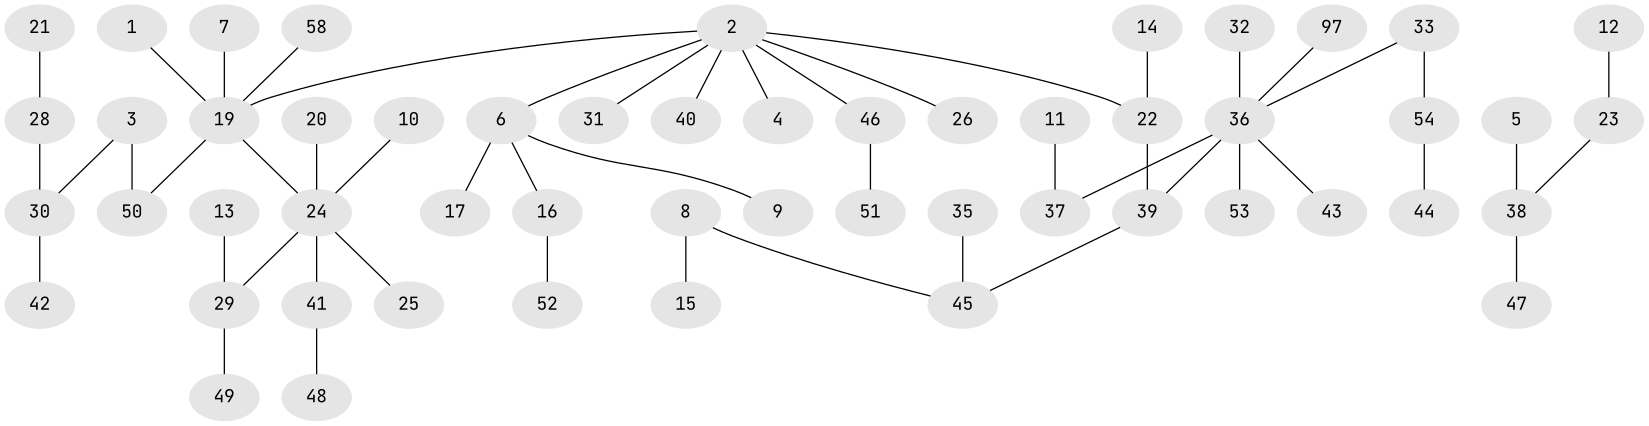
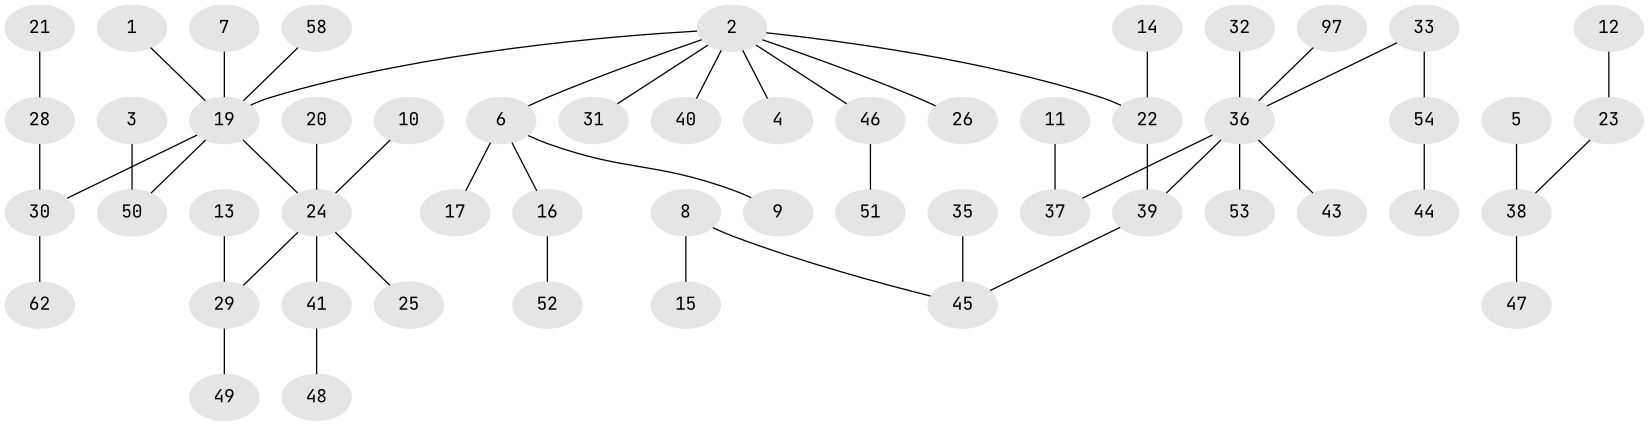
(86, 167) -> (142, 162)
(40, 305) -> (40, 305)
